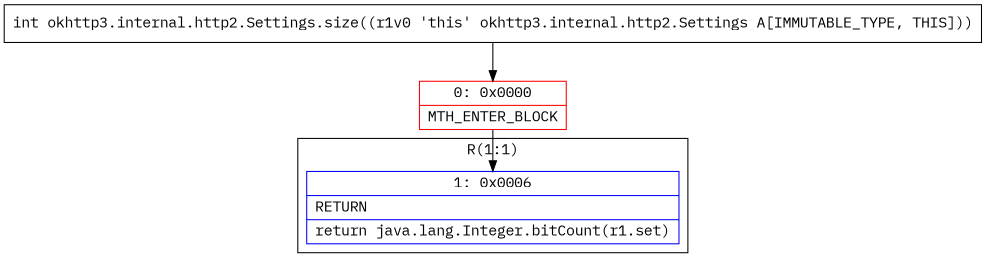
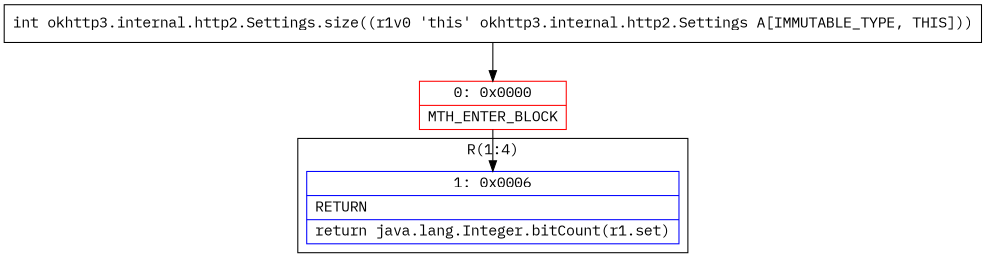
(493, 150) -> (493, 150)
